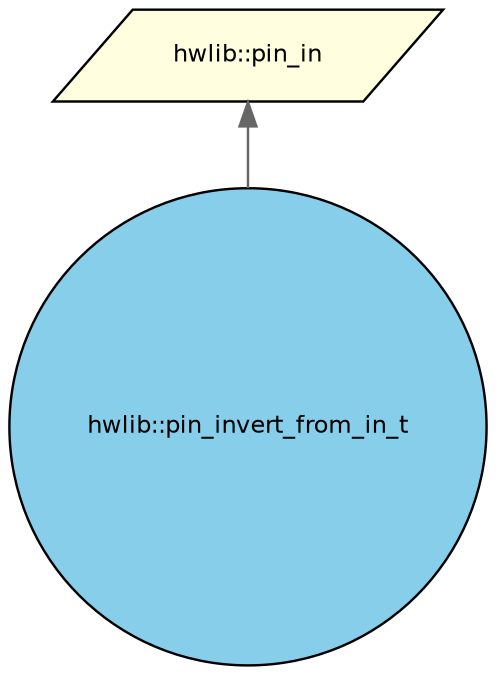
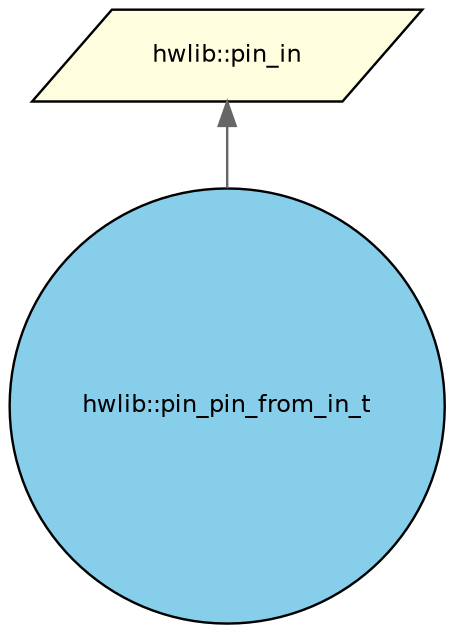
(248, 427) -> (227, 406)
